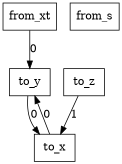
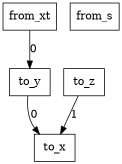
(44, 119) -> none
